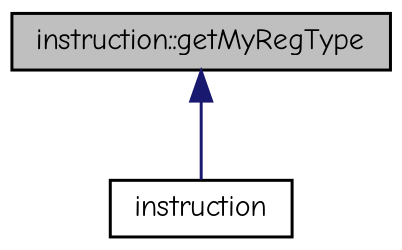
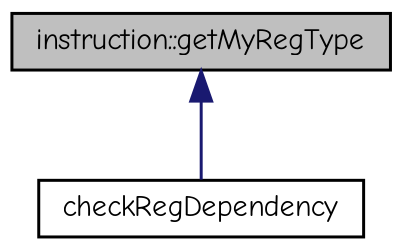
(201, 209) -> (201, 209)
